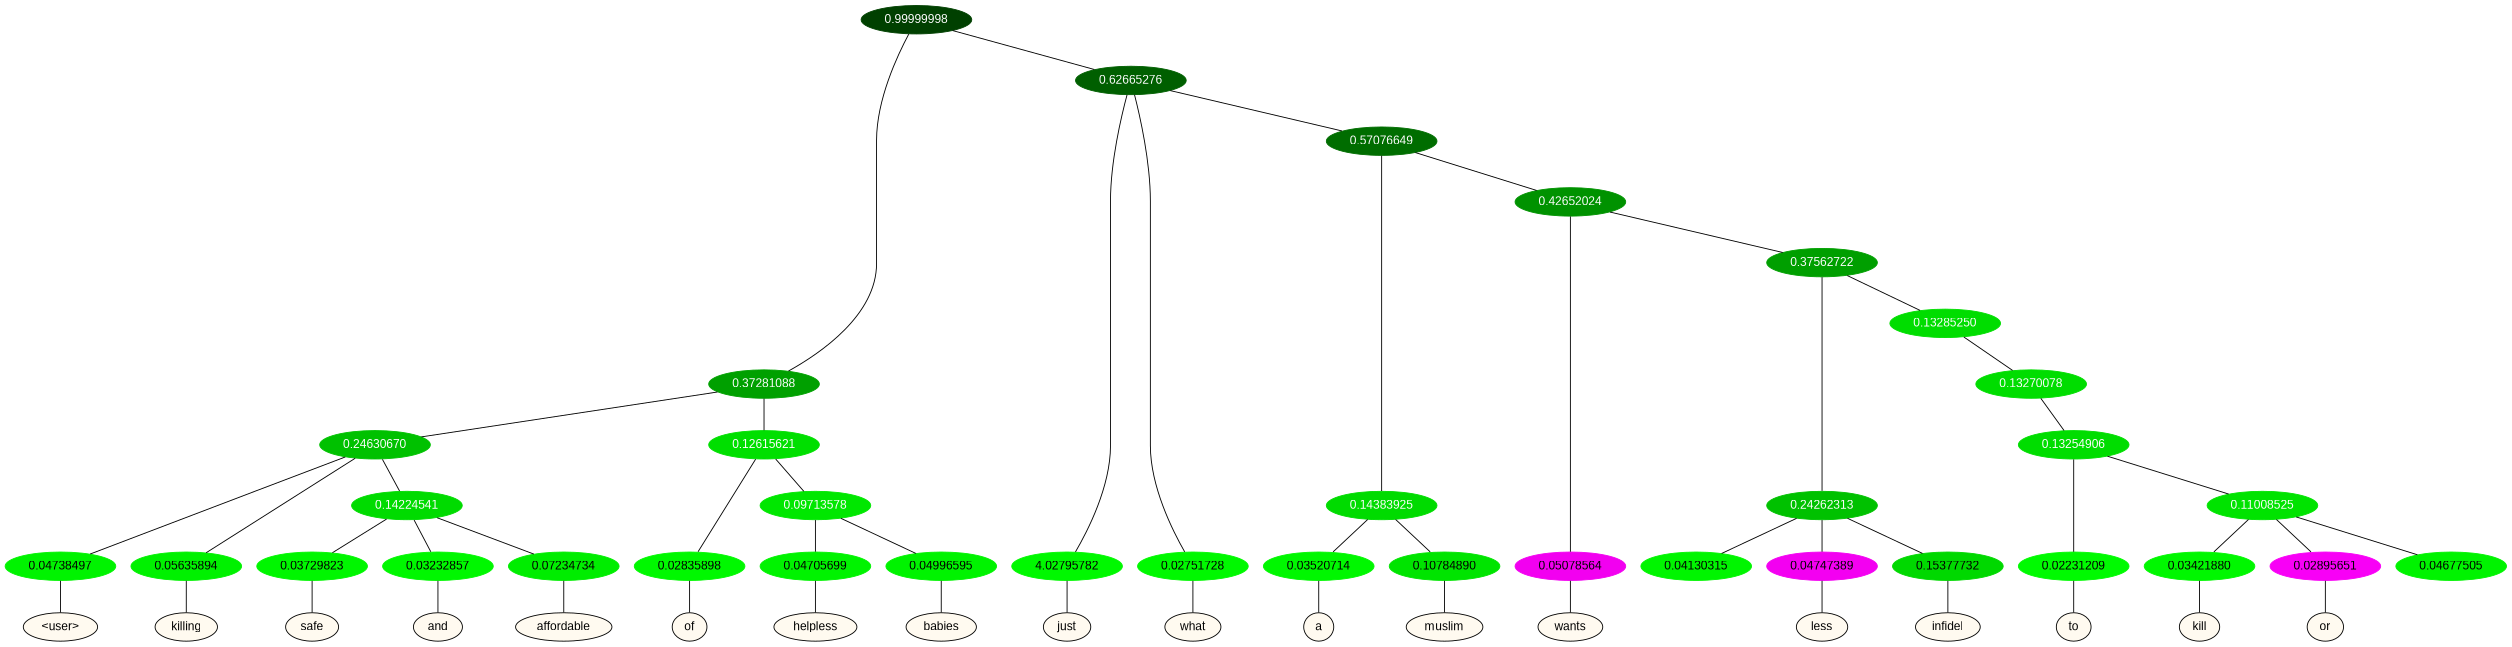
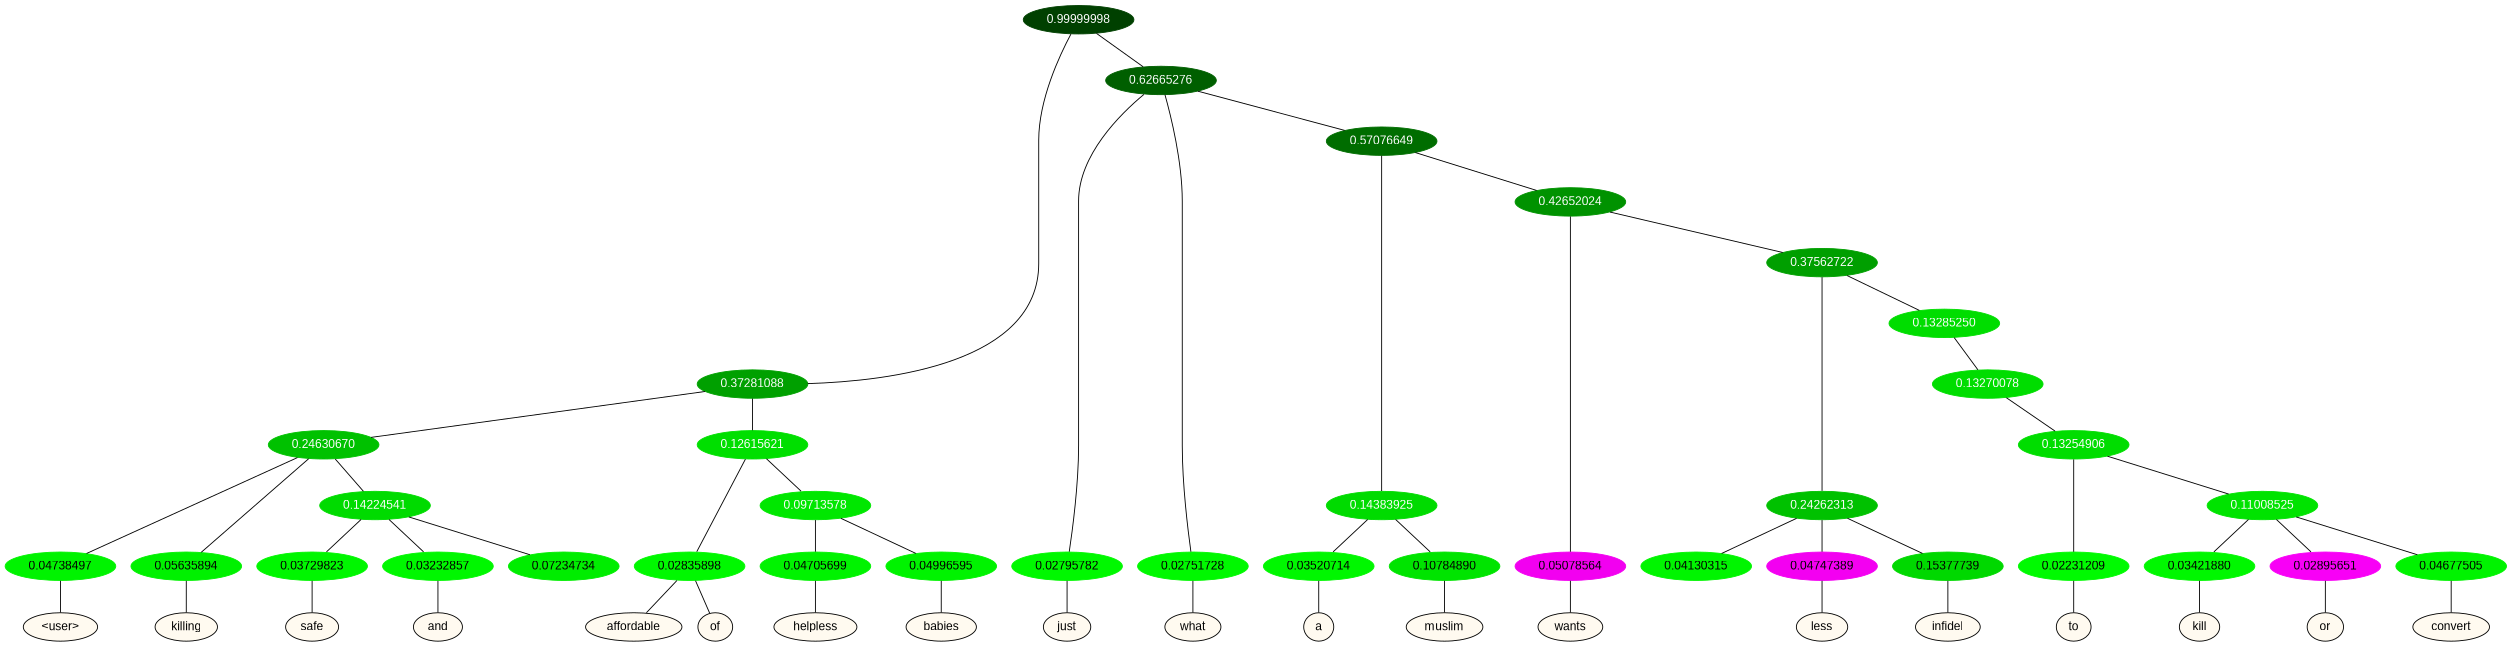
(1067, 566) -> (1067, 566)
(1948, 566) -> (1948, 566)
(564, 597) -> (662, 597)
none -> (2451, 627)
